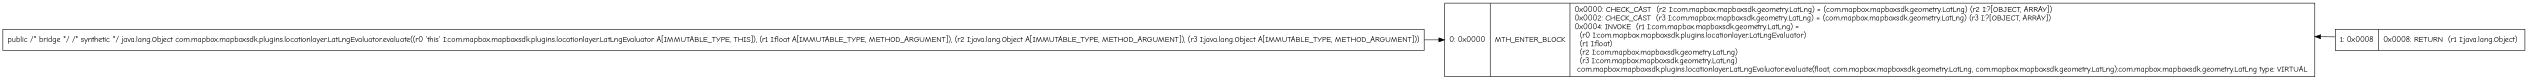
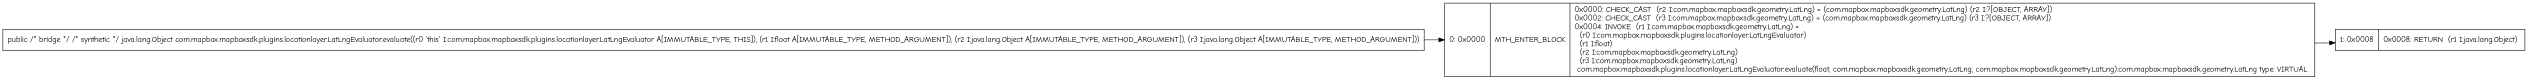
(2328, 37) -> (2322, 43)
